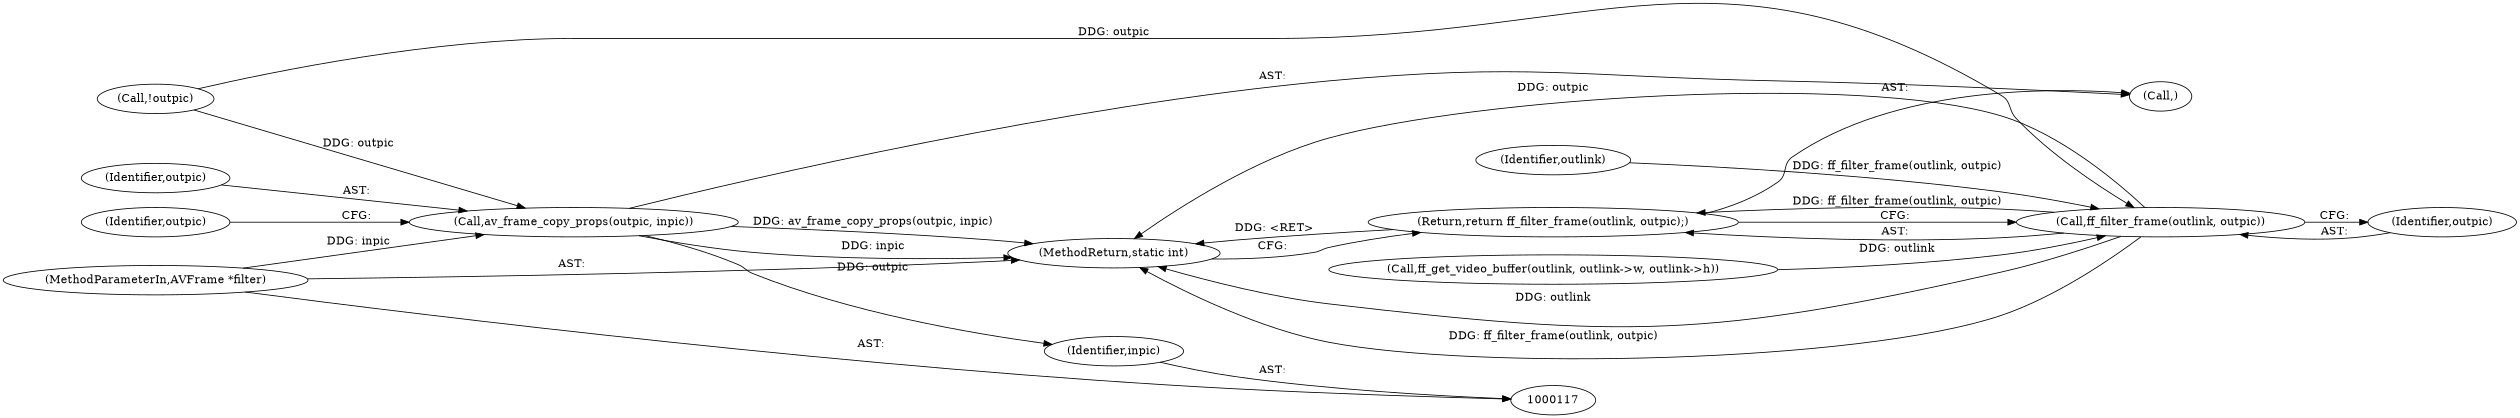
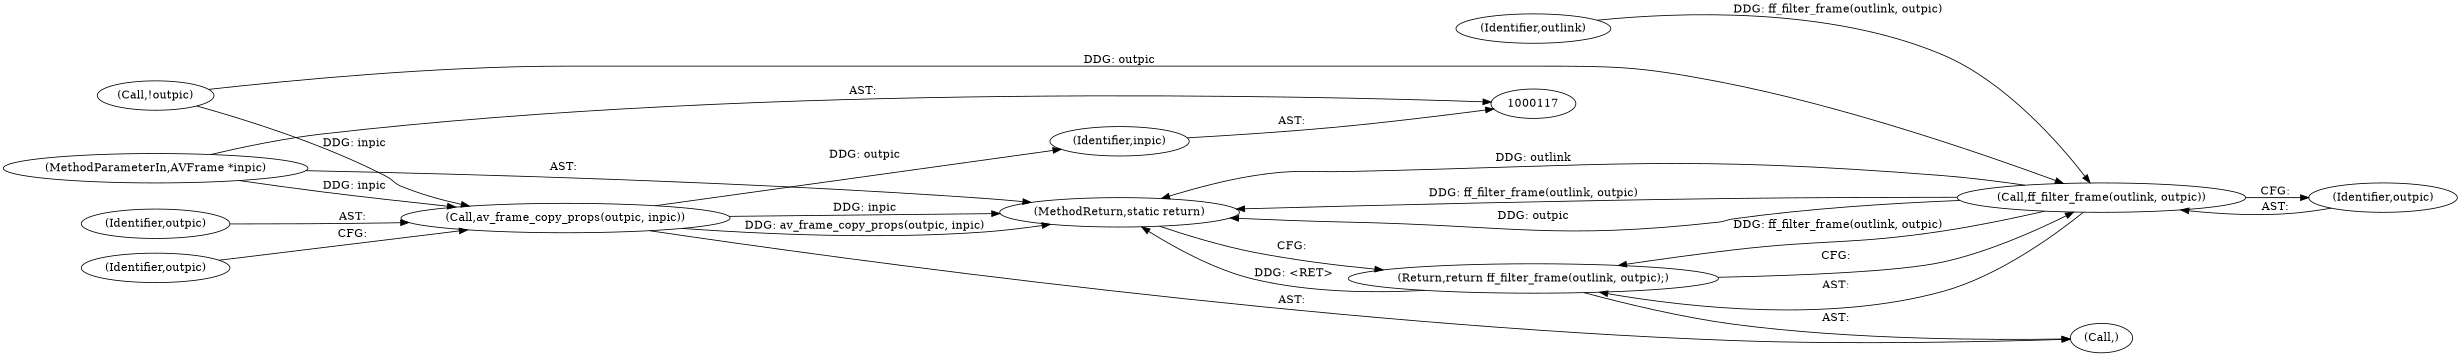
(359, 143) -> (354, 143)
(1114, 253) -> (1120, 212)
(1553, 270) -> none
(156, 280) -> (156, 168)
